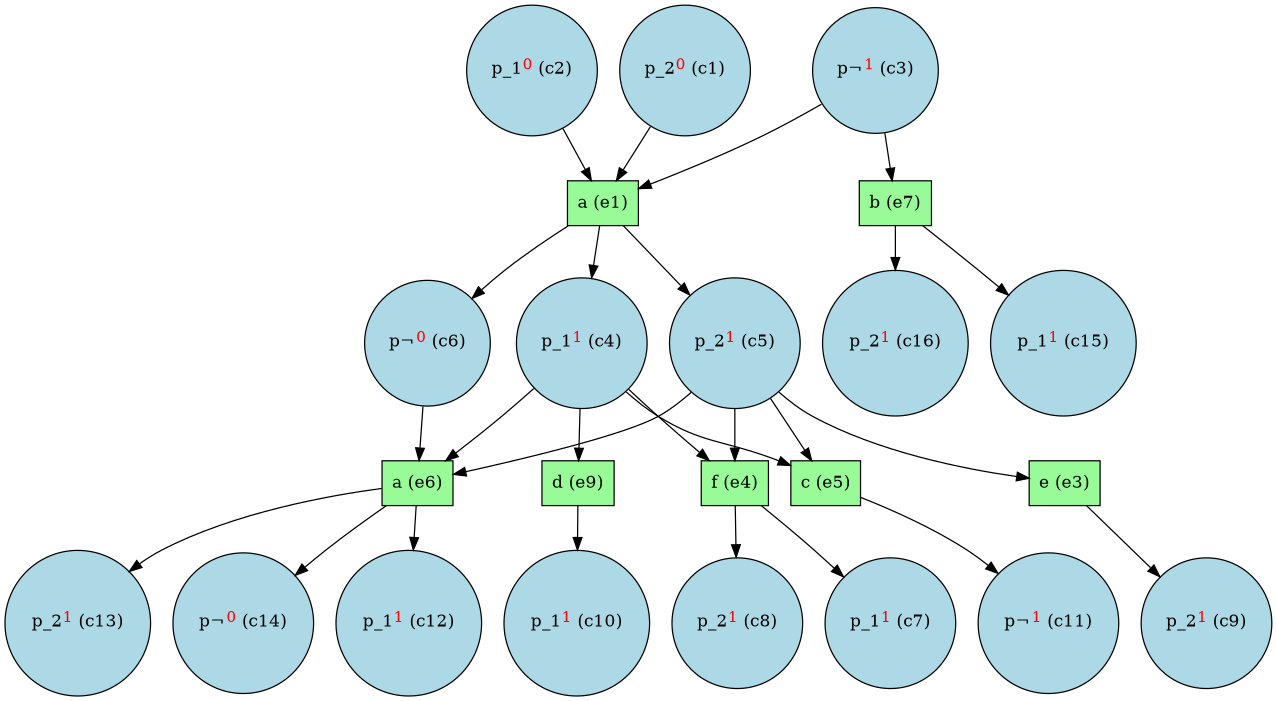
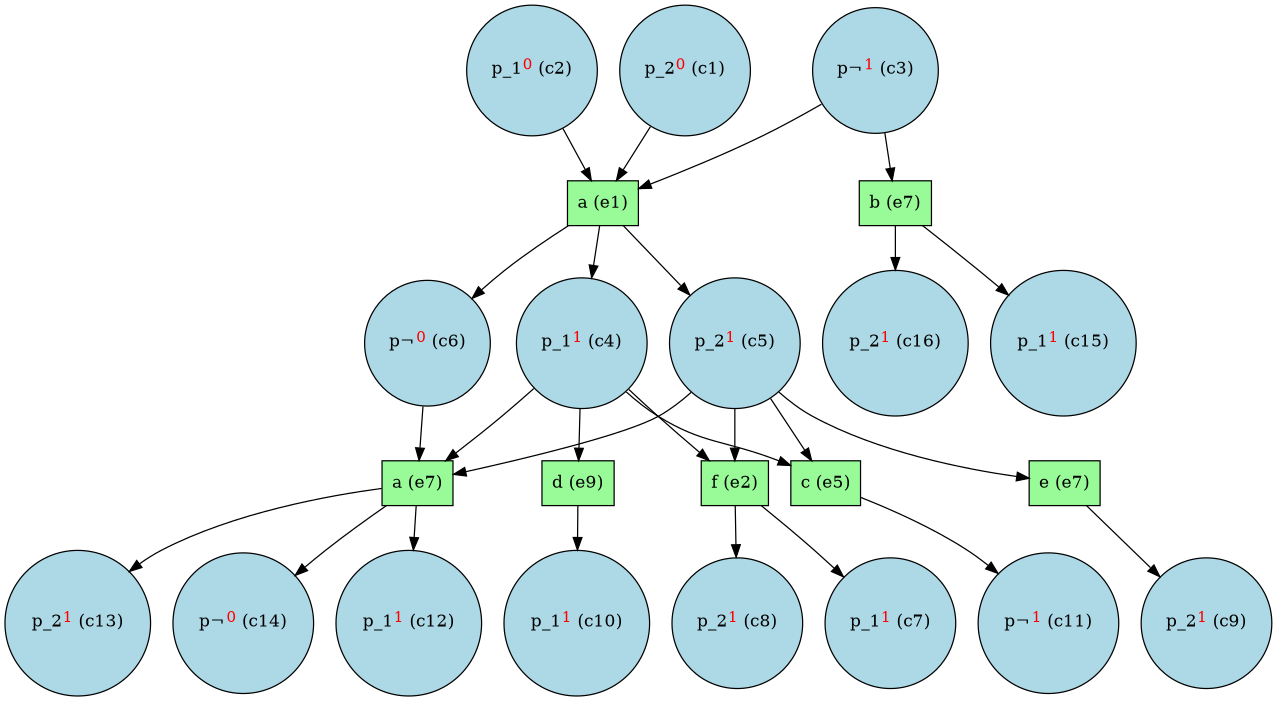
(418, 483) -> (418, 483)
(735, 483) -> (735, 483)
(1065, 483) -> (1065, 483)
